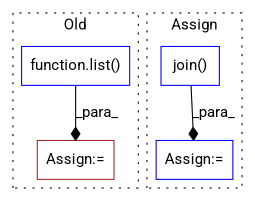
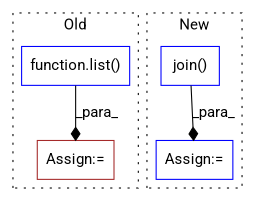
(194, 25) -> (194, 25)
